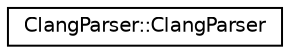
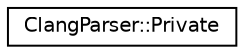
(145, 27) -> (122, 27)
